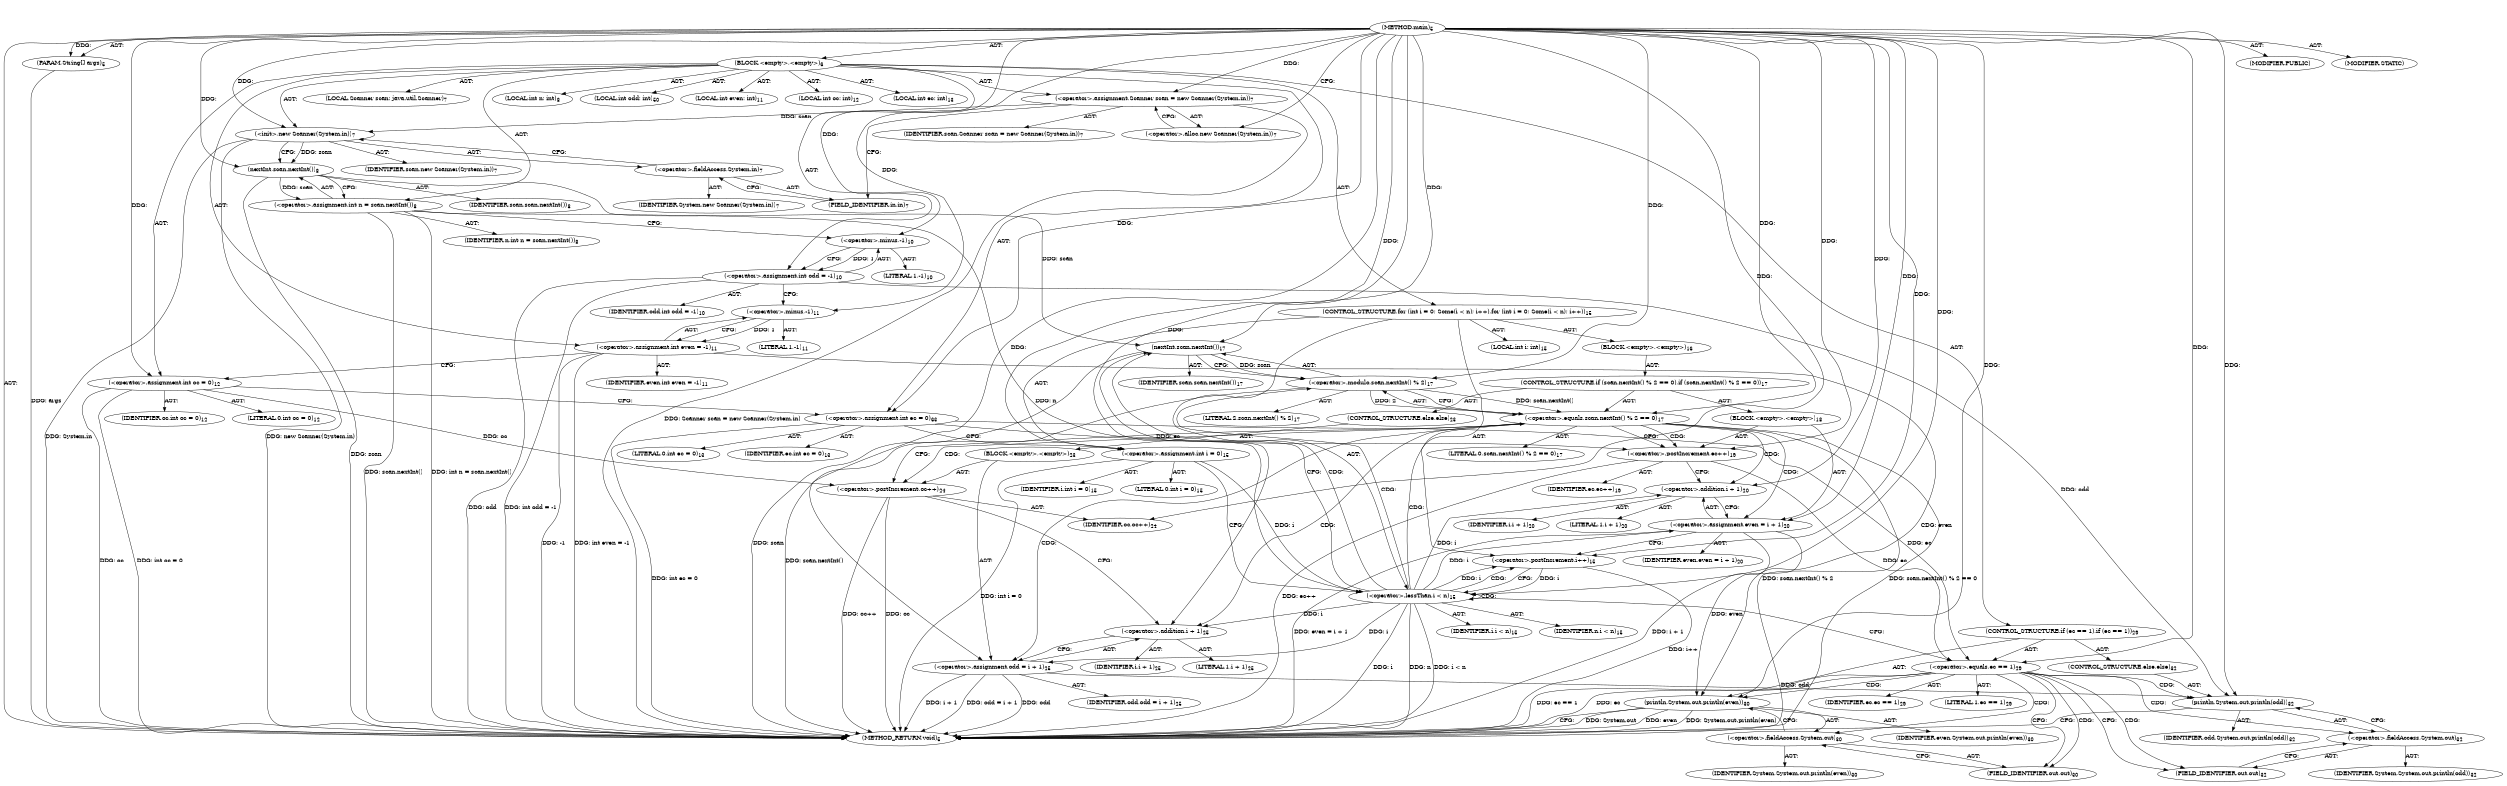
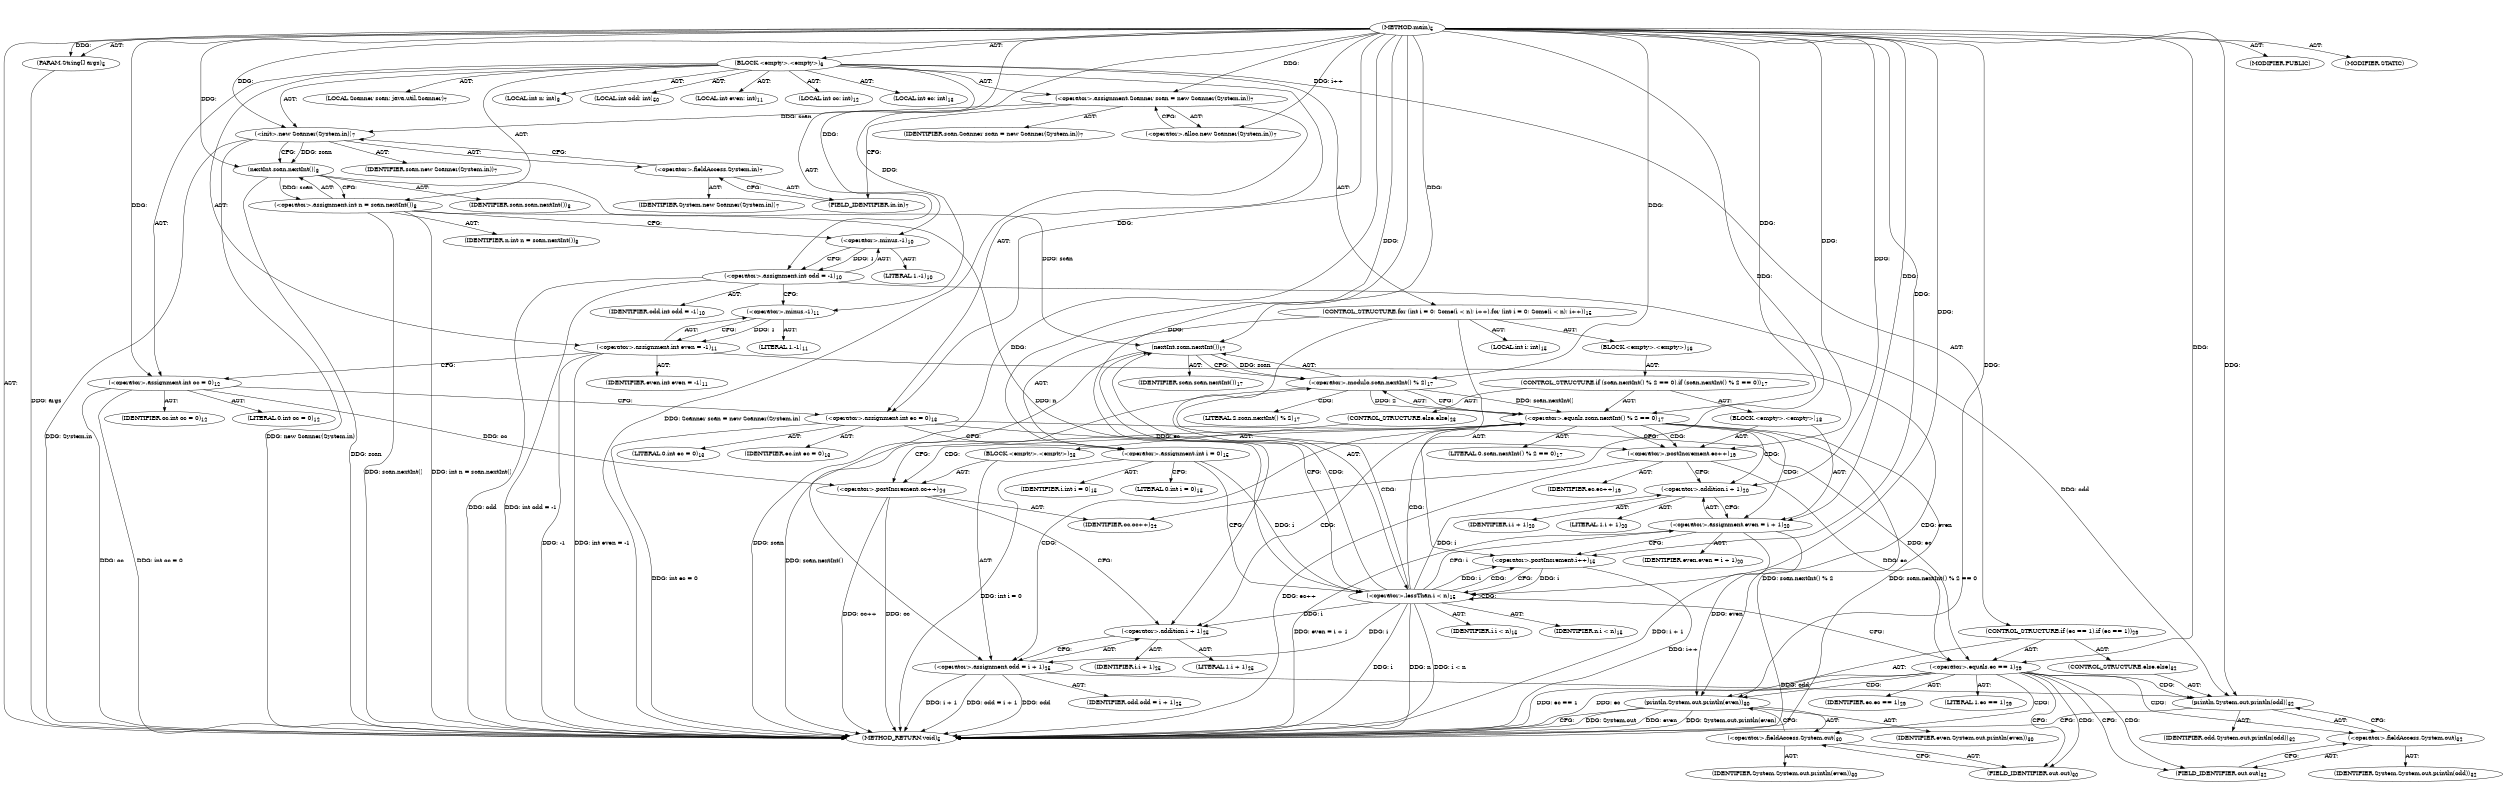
(1329, 81) -> (1329, 81)
(1327, 401) -> (1327, 401)
(934, 418) -> (934, 418)
(1180, 472) -> (1180, 472)
(1459, 561) -> (1459, 561)
